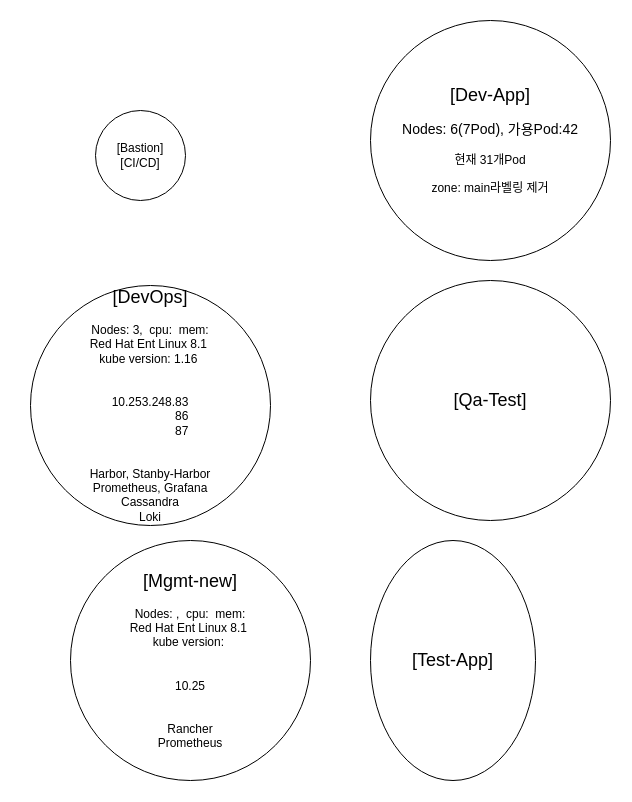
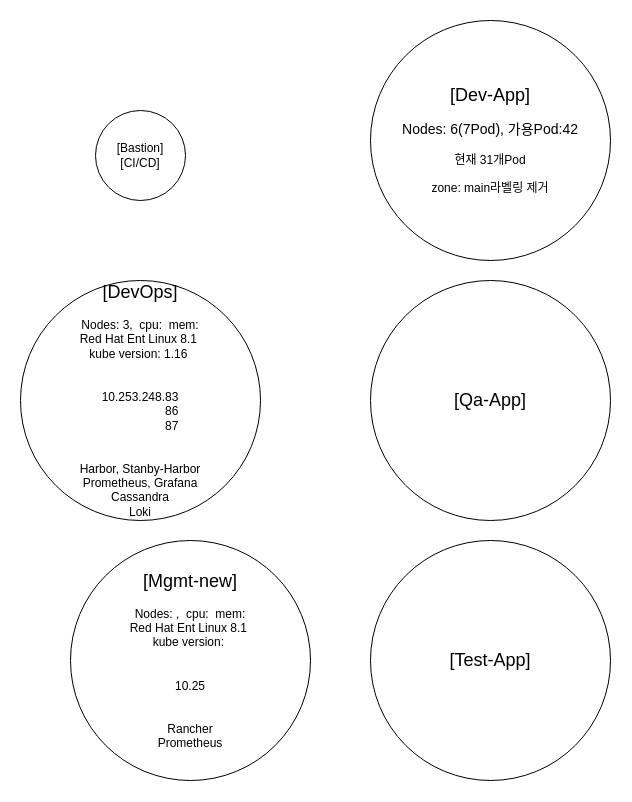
(491, 401) -> (491, 401)
(151, 406) -> (141, 401)
(453, 661) -> (491, 661)
